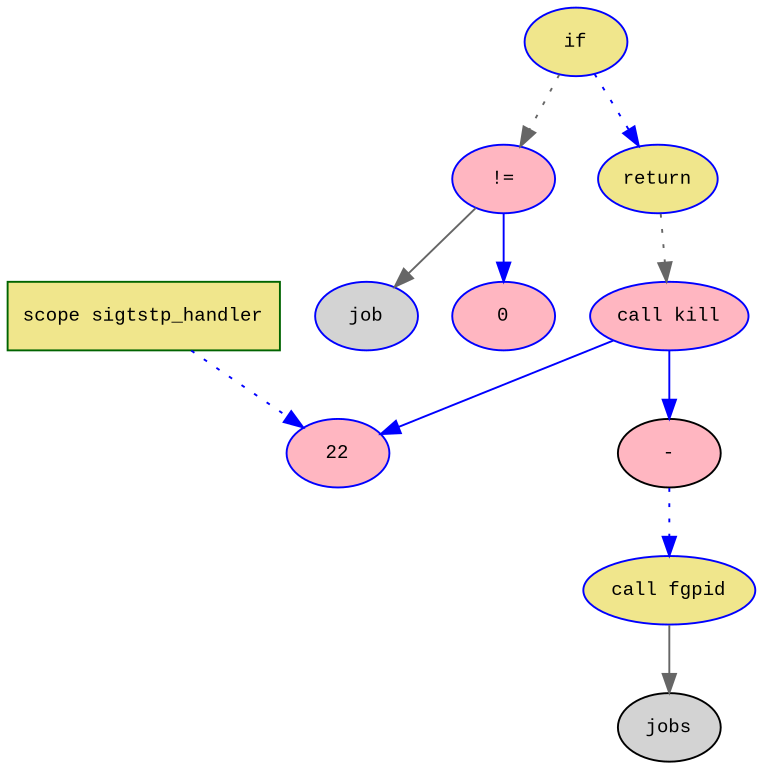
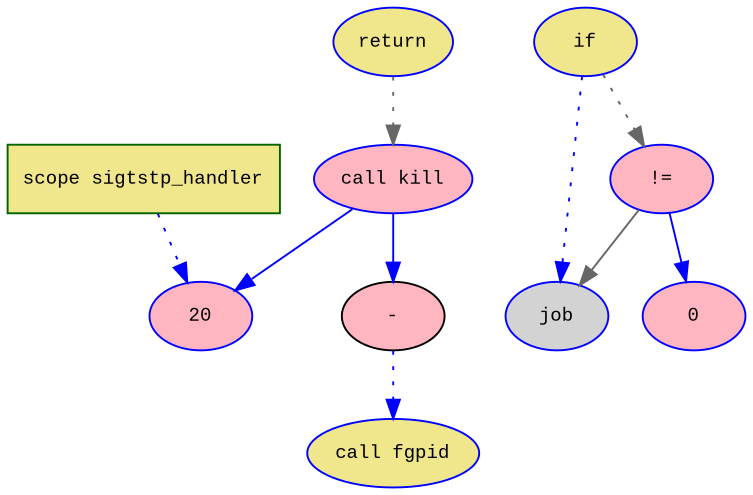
(612, 102) -> (572, 169)
(338, 453) -> (201, 316)
(669, 727) -> none
